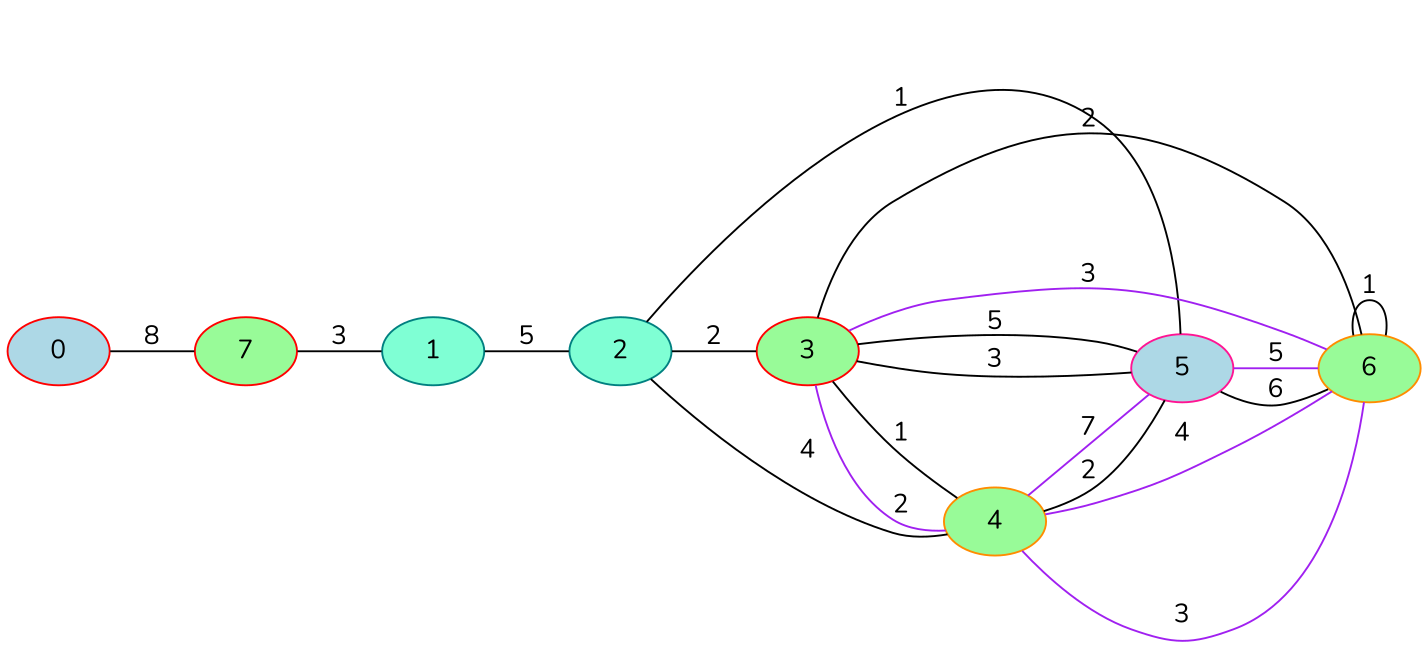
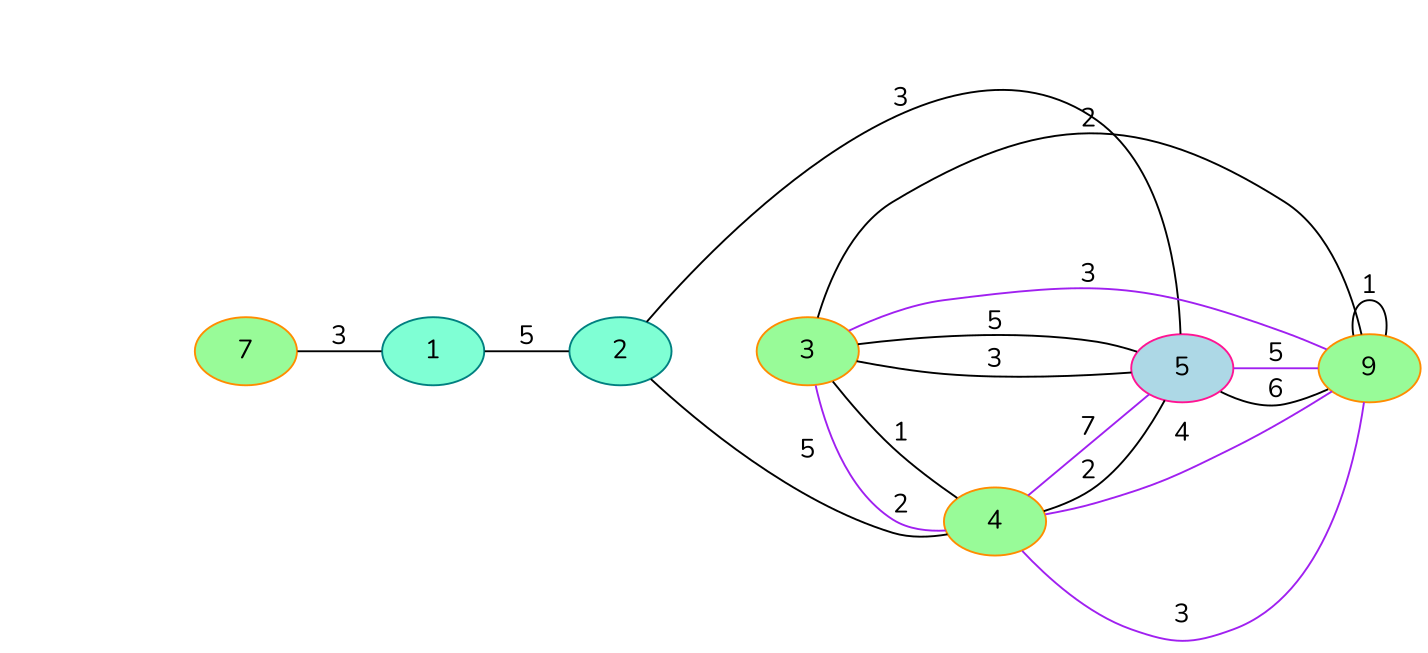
(901, 99) -> (901, 99)
(59, 351) -> none
(246, 351) -> (246, 351)
(714, 351) -> none
(808, 351) -> (808, 351)
(1370, 368) -> (1370, 368)
(808, 451) -> (808, 451)
